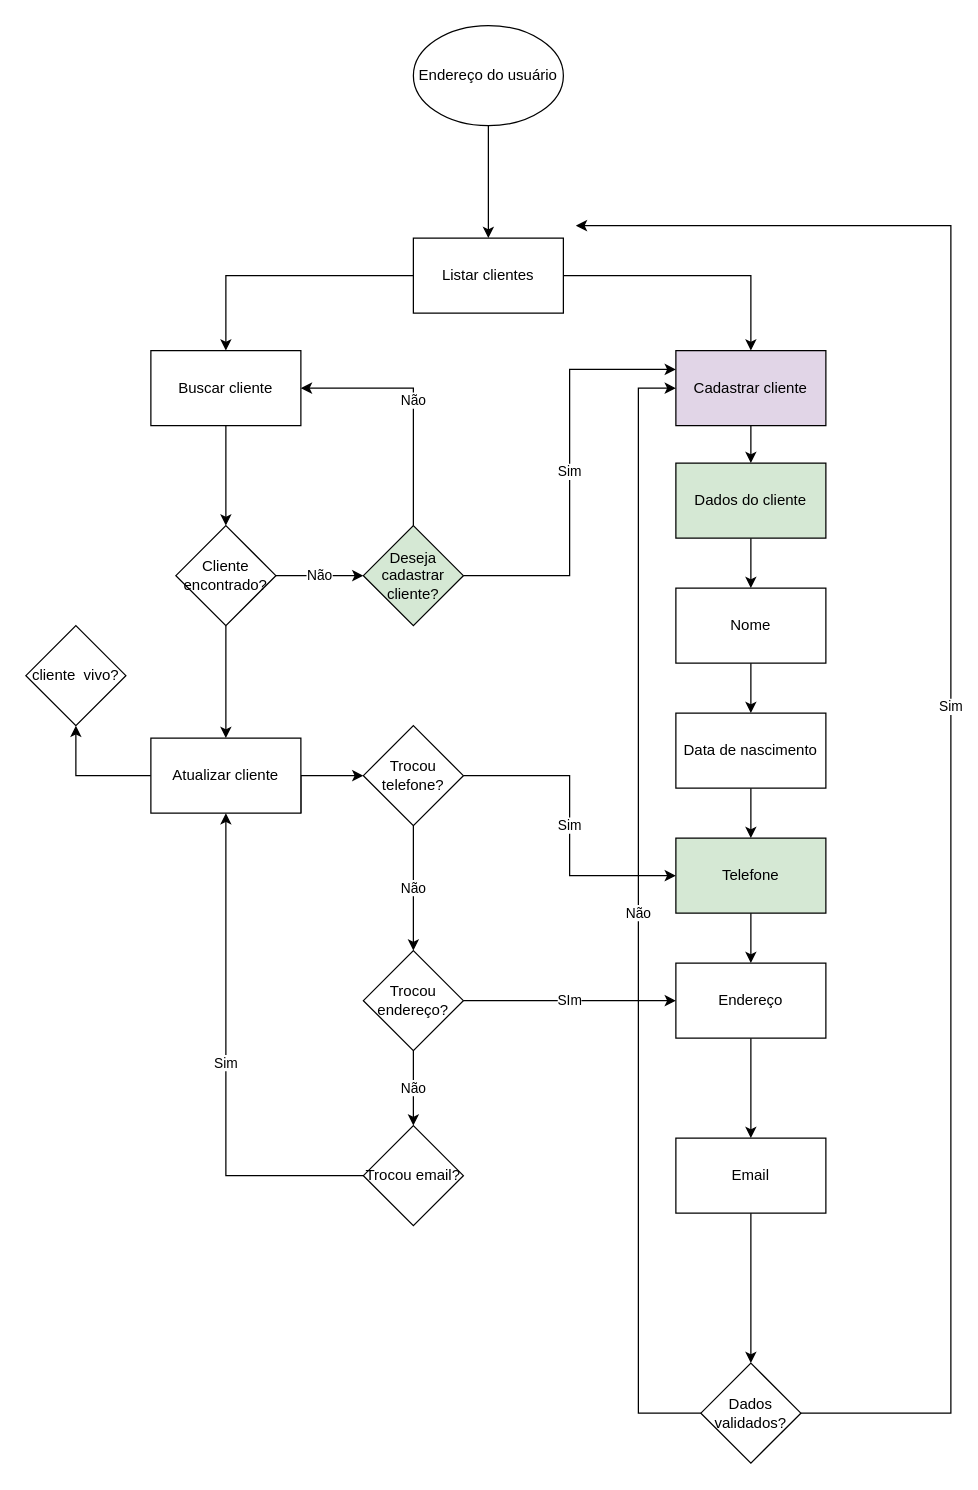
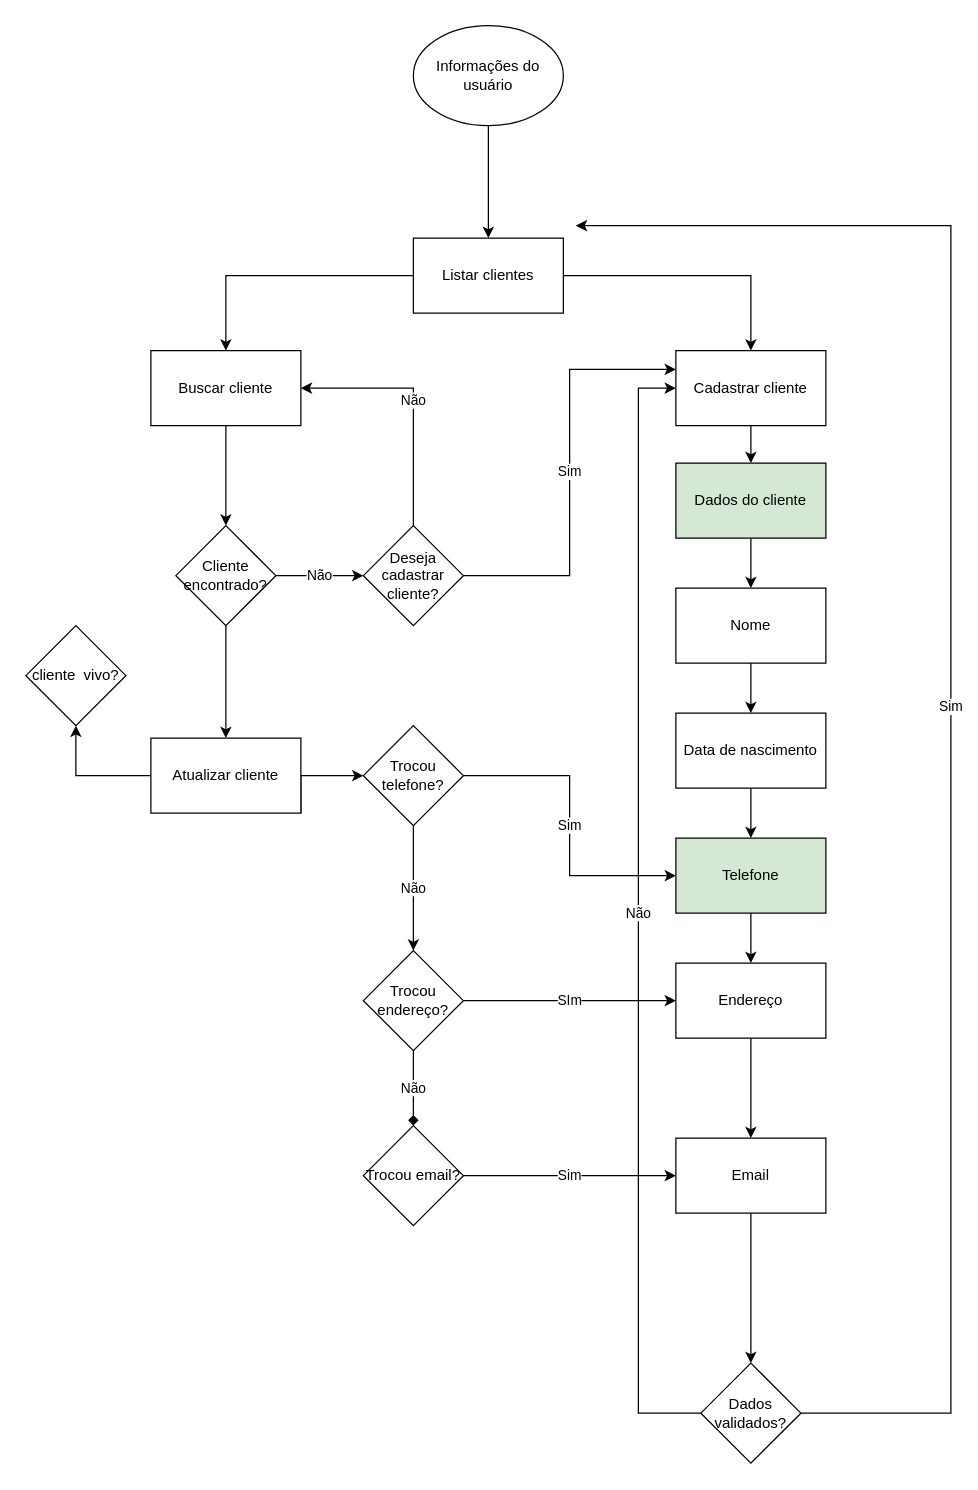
(488, 76) -> (488, 76)
(751, 388) -> (751, 388)
(413, 576) -> (413, 576)
(226, 1067) -> (565, 1176)
(413, 1116) -> (413, 1115)
